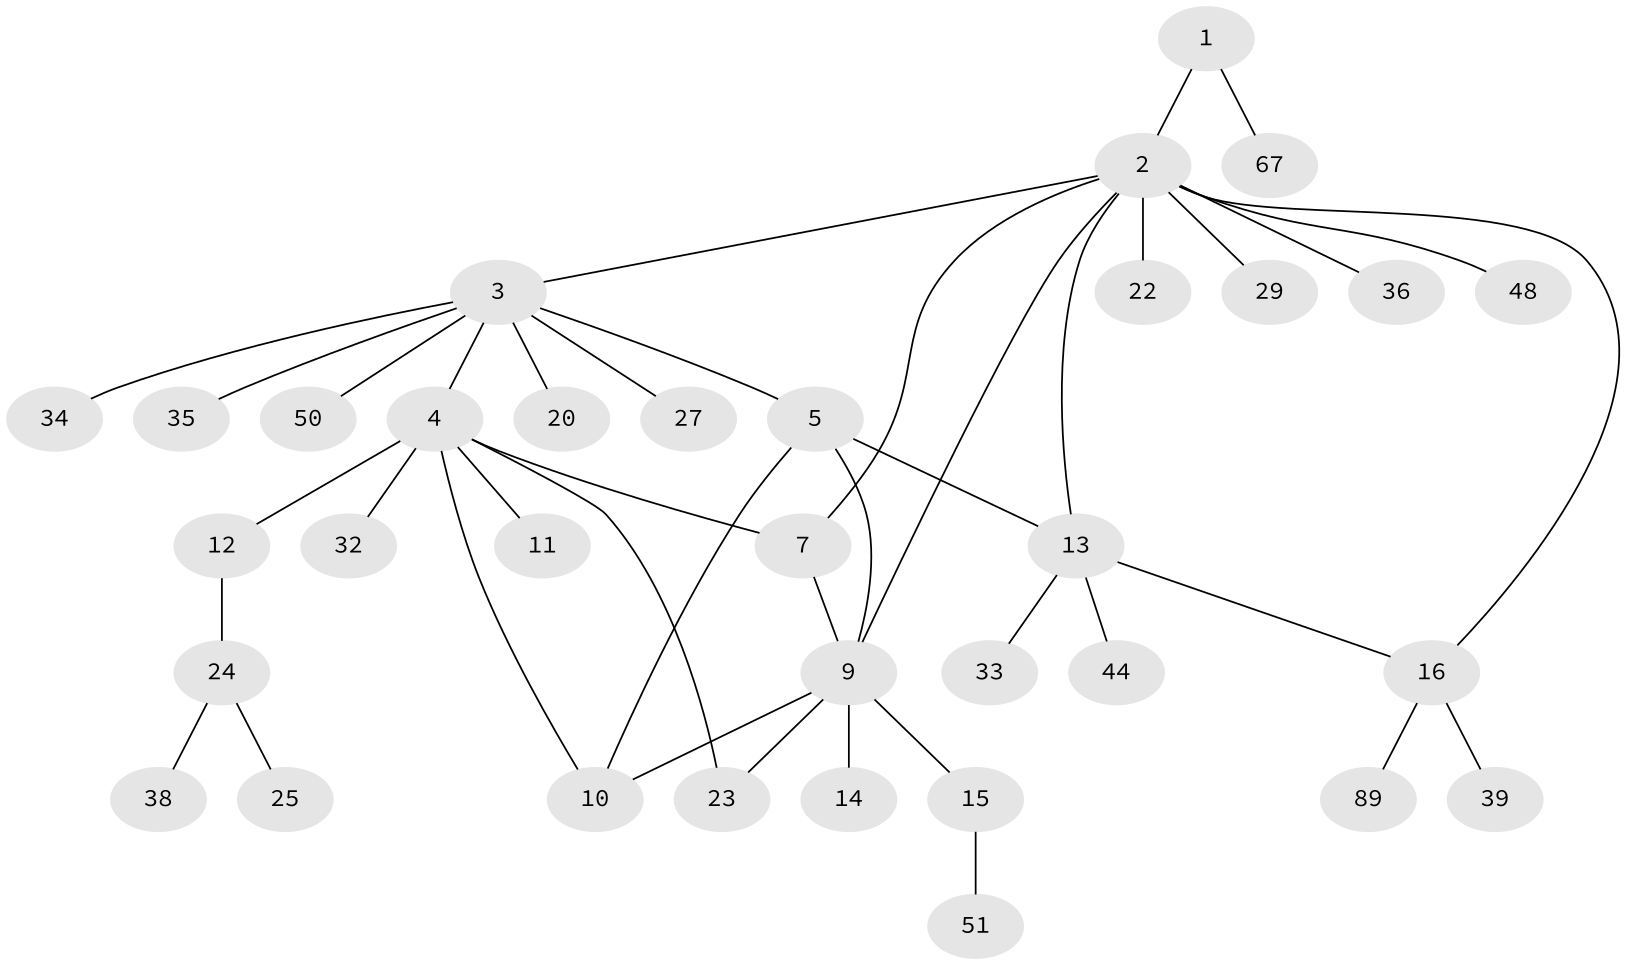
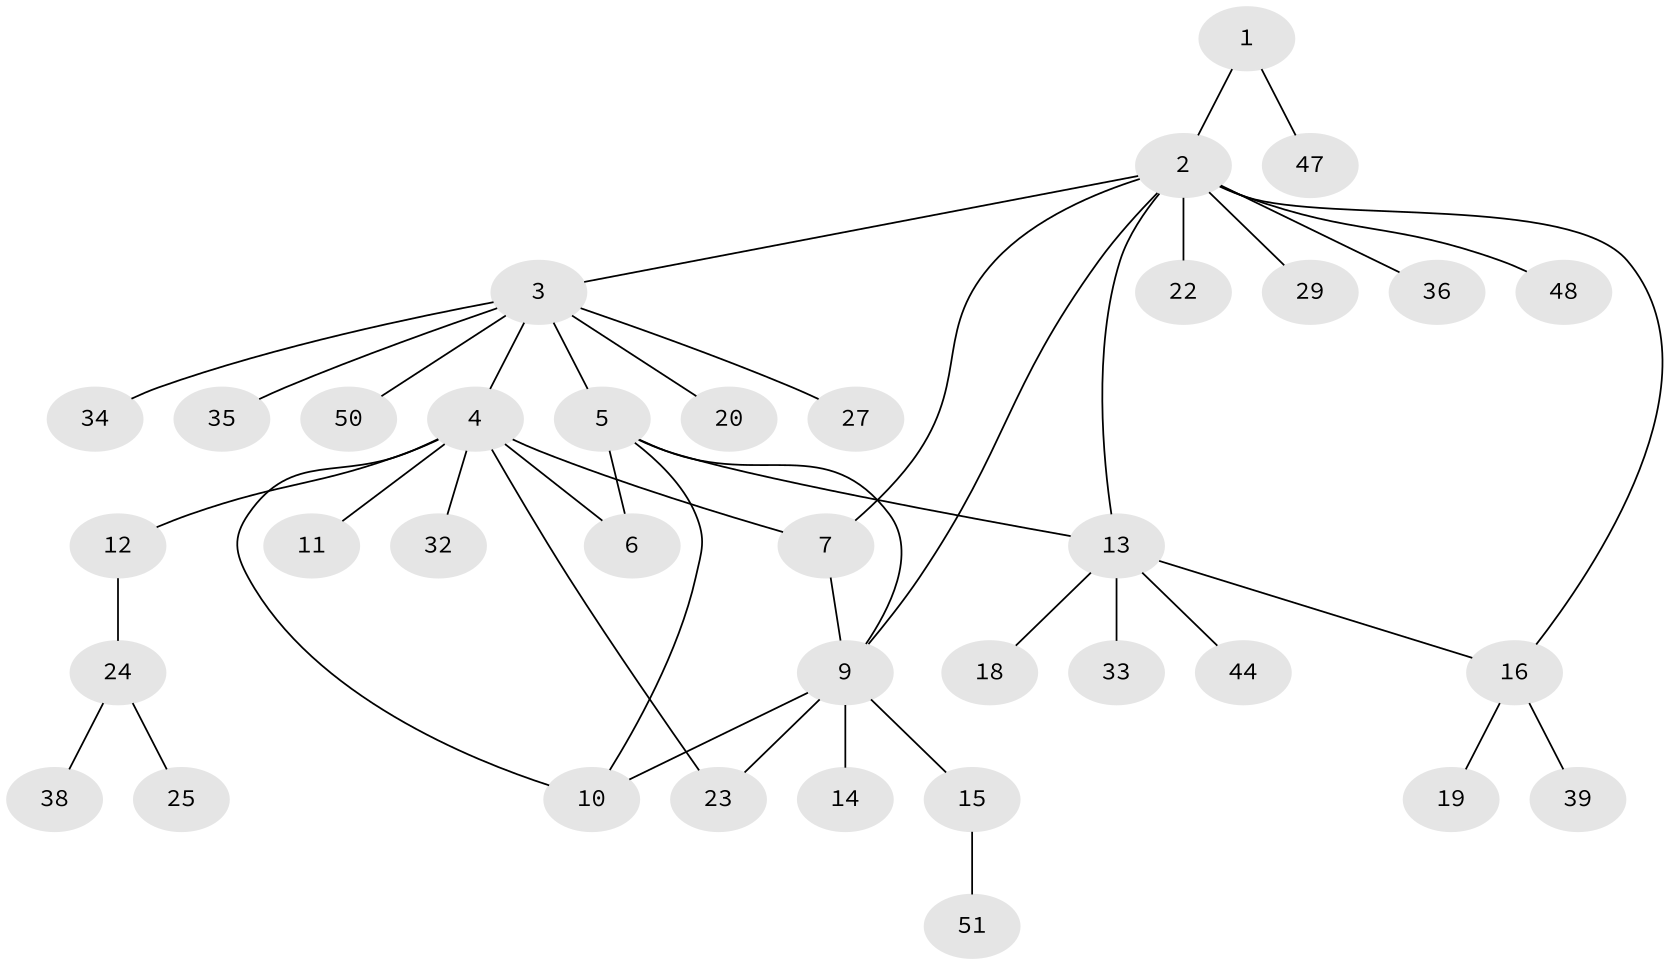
(1270, 166) -> (1310, 166)
none -> (632, 546)
none -> (990, 673)
(1368, 800) -> (1451, 800)
